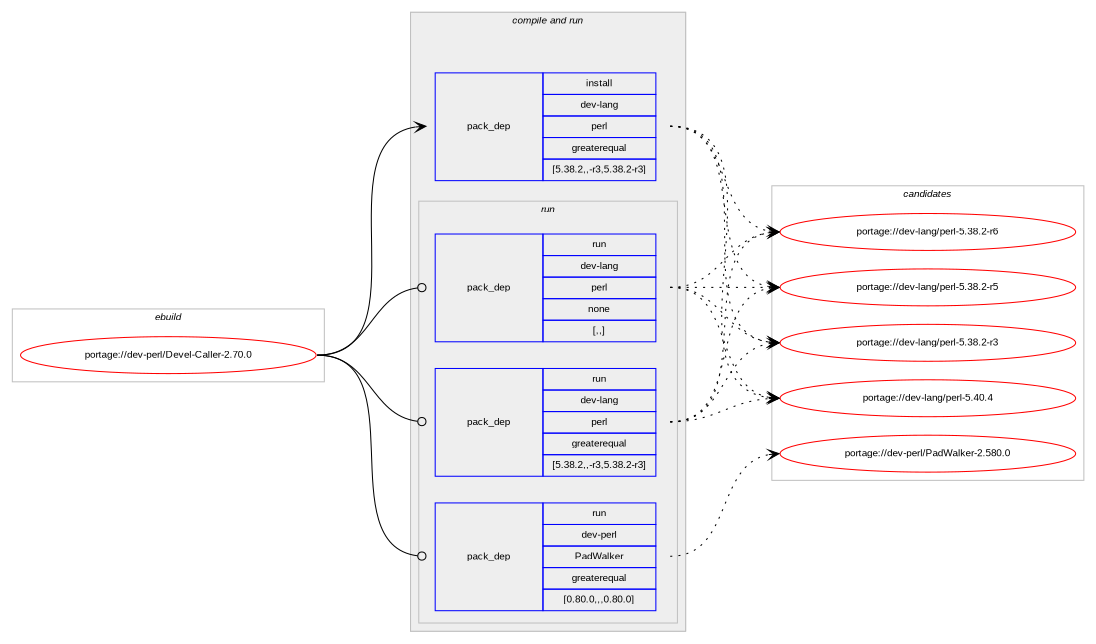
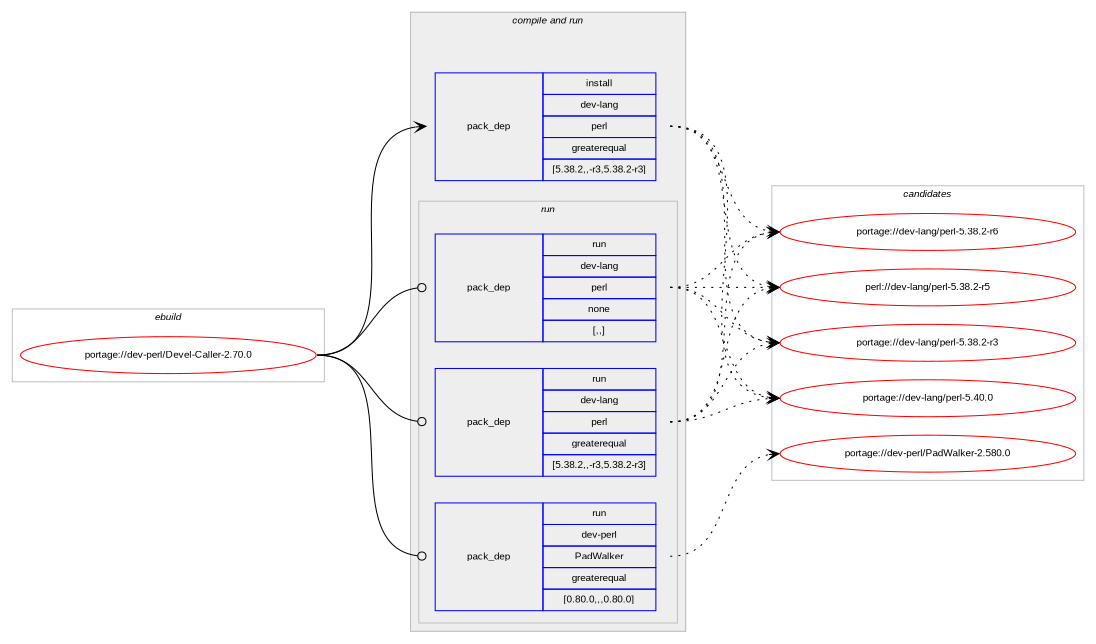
(928, 287) -> (928, 287)
(928, 398) -> (928, 398)
